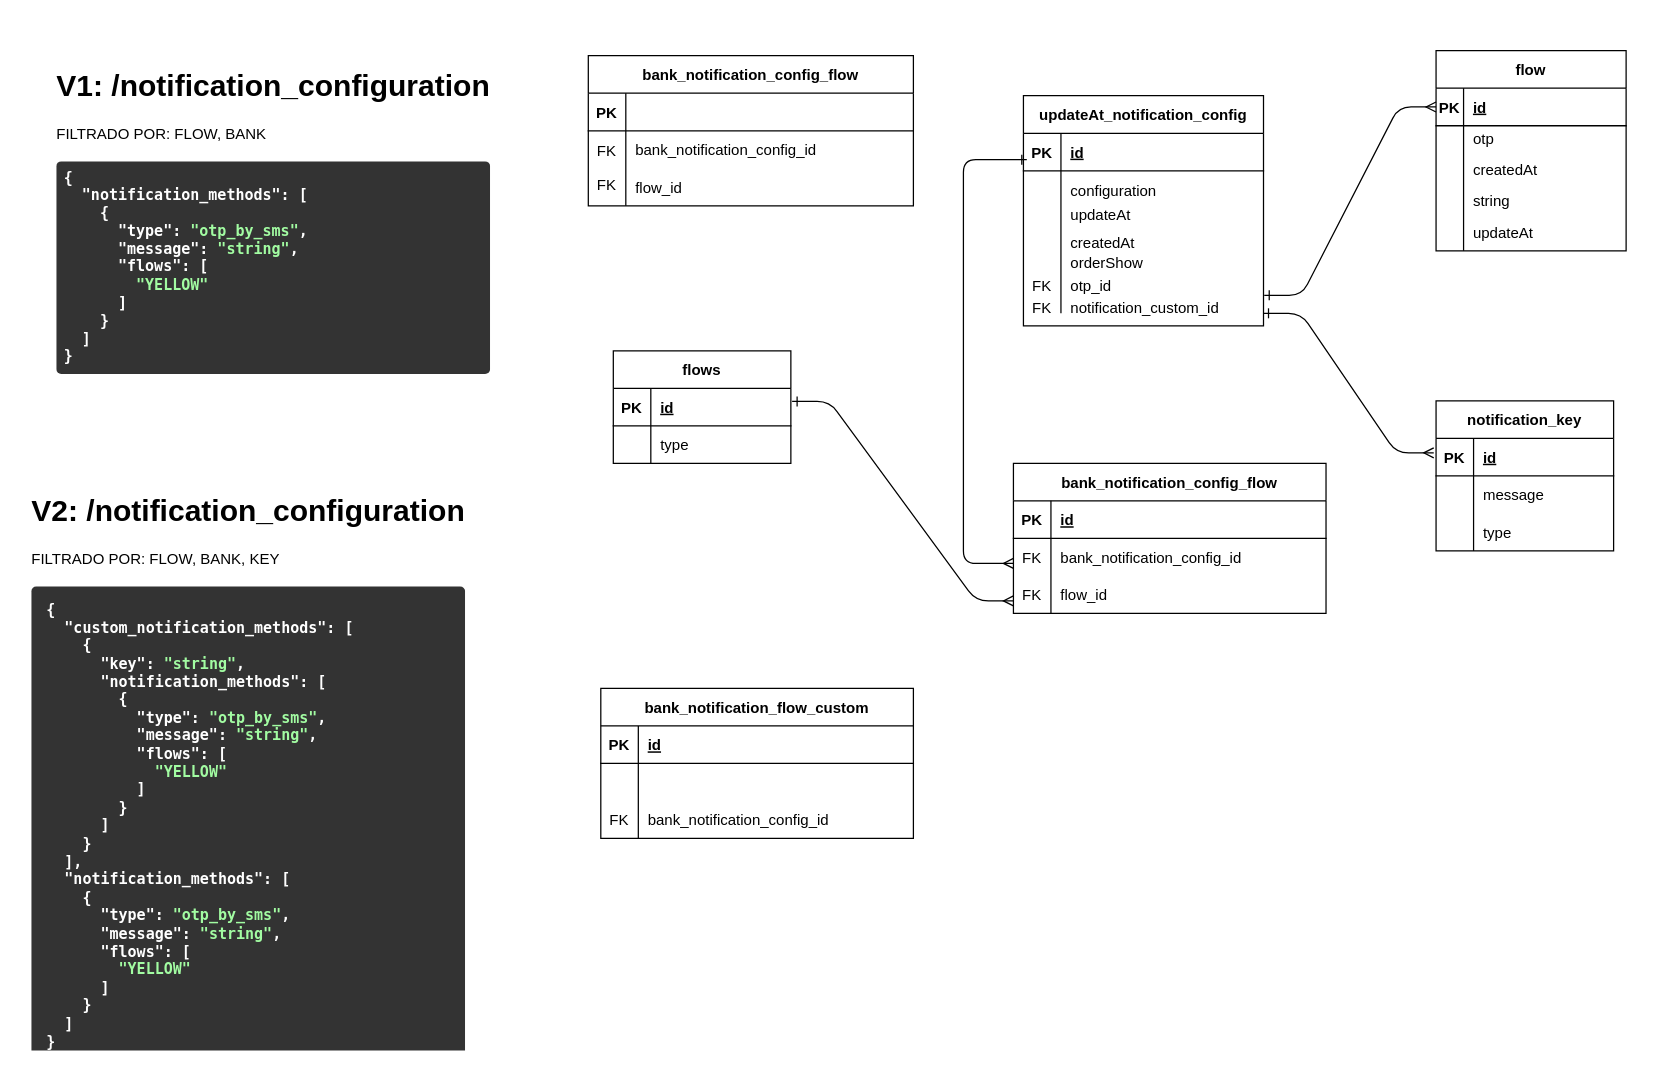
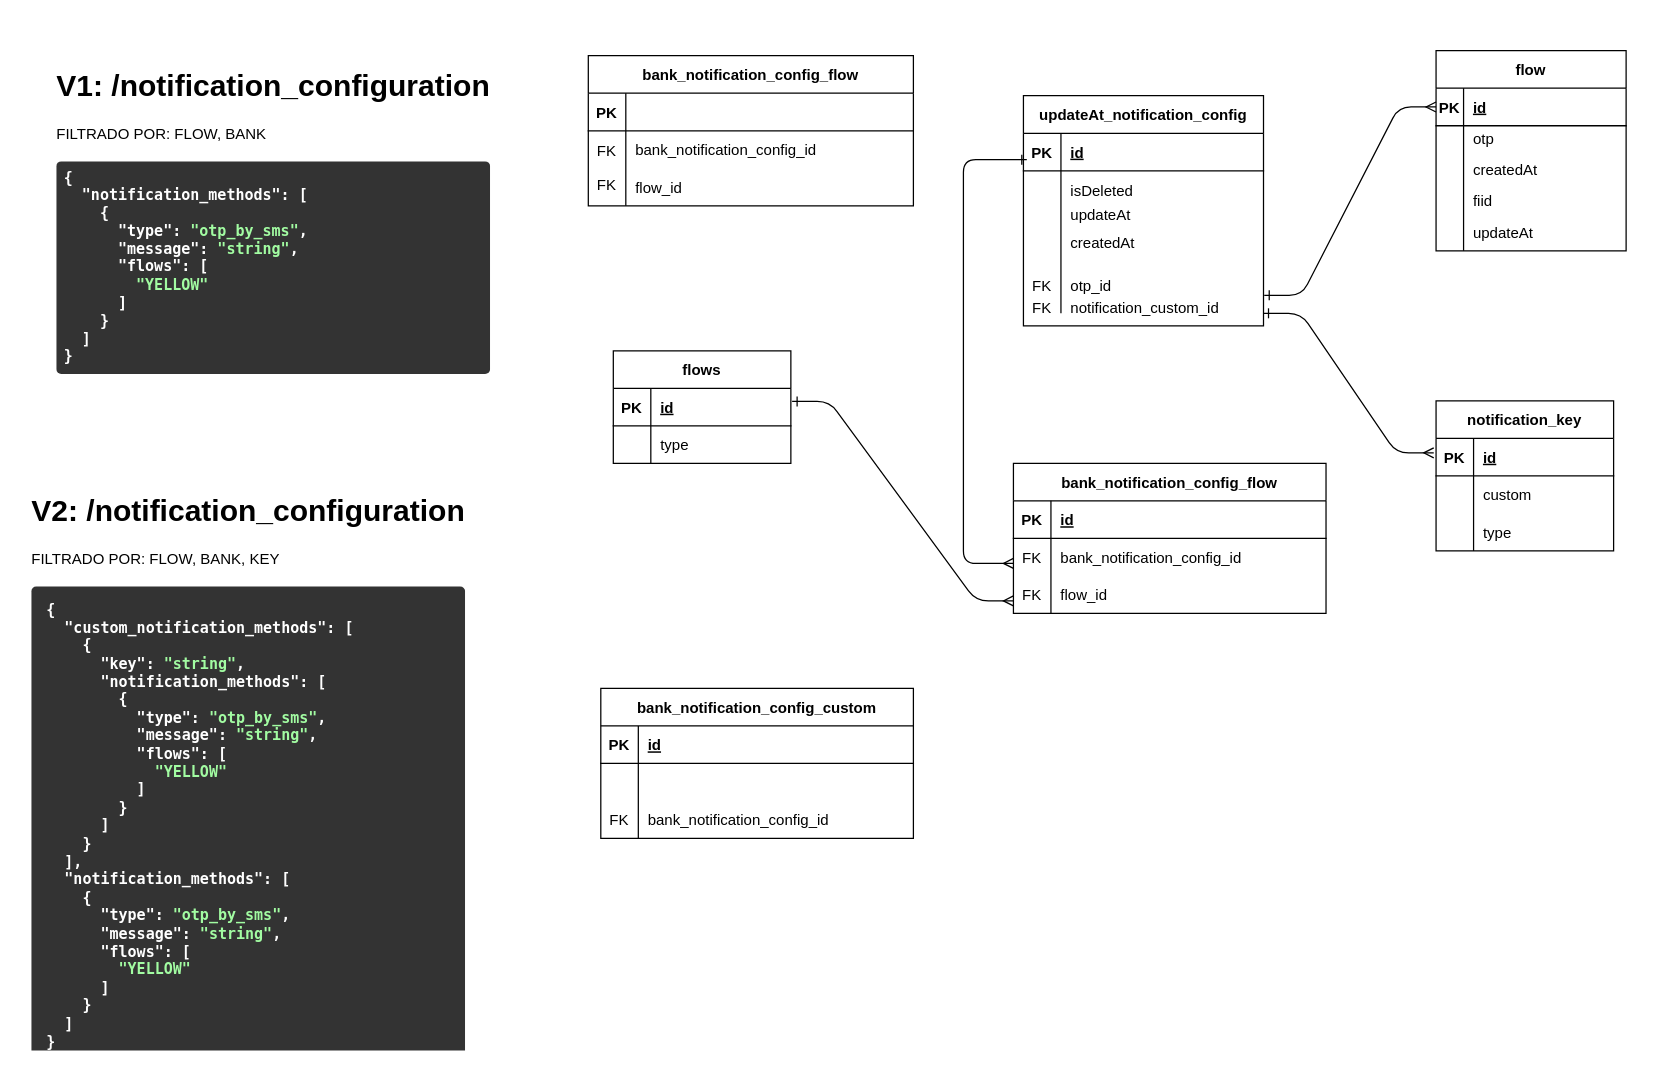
(1121, 191) -> (1104, 191)
(1496, 201) -> (1485, 201)
(1162, 262) -> none
(1512, 495) -> (1508, 495)
(756, 708) -> (756, 708)
